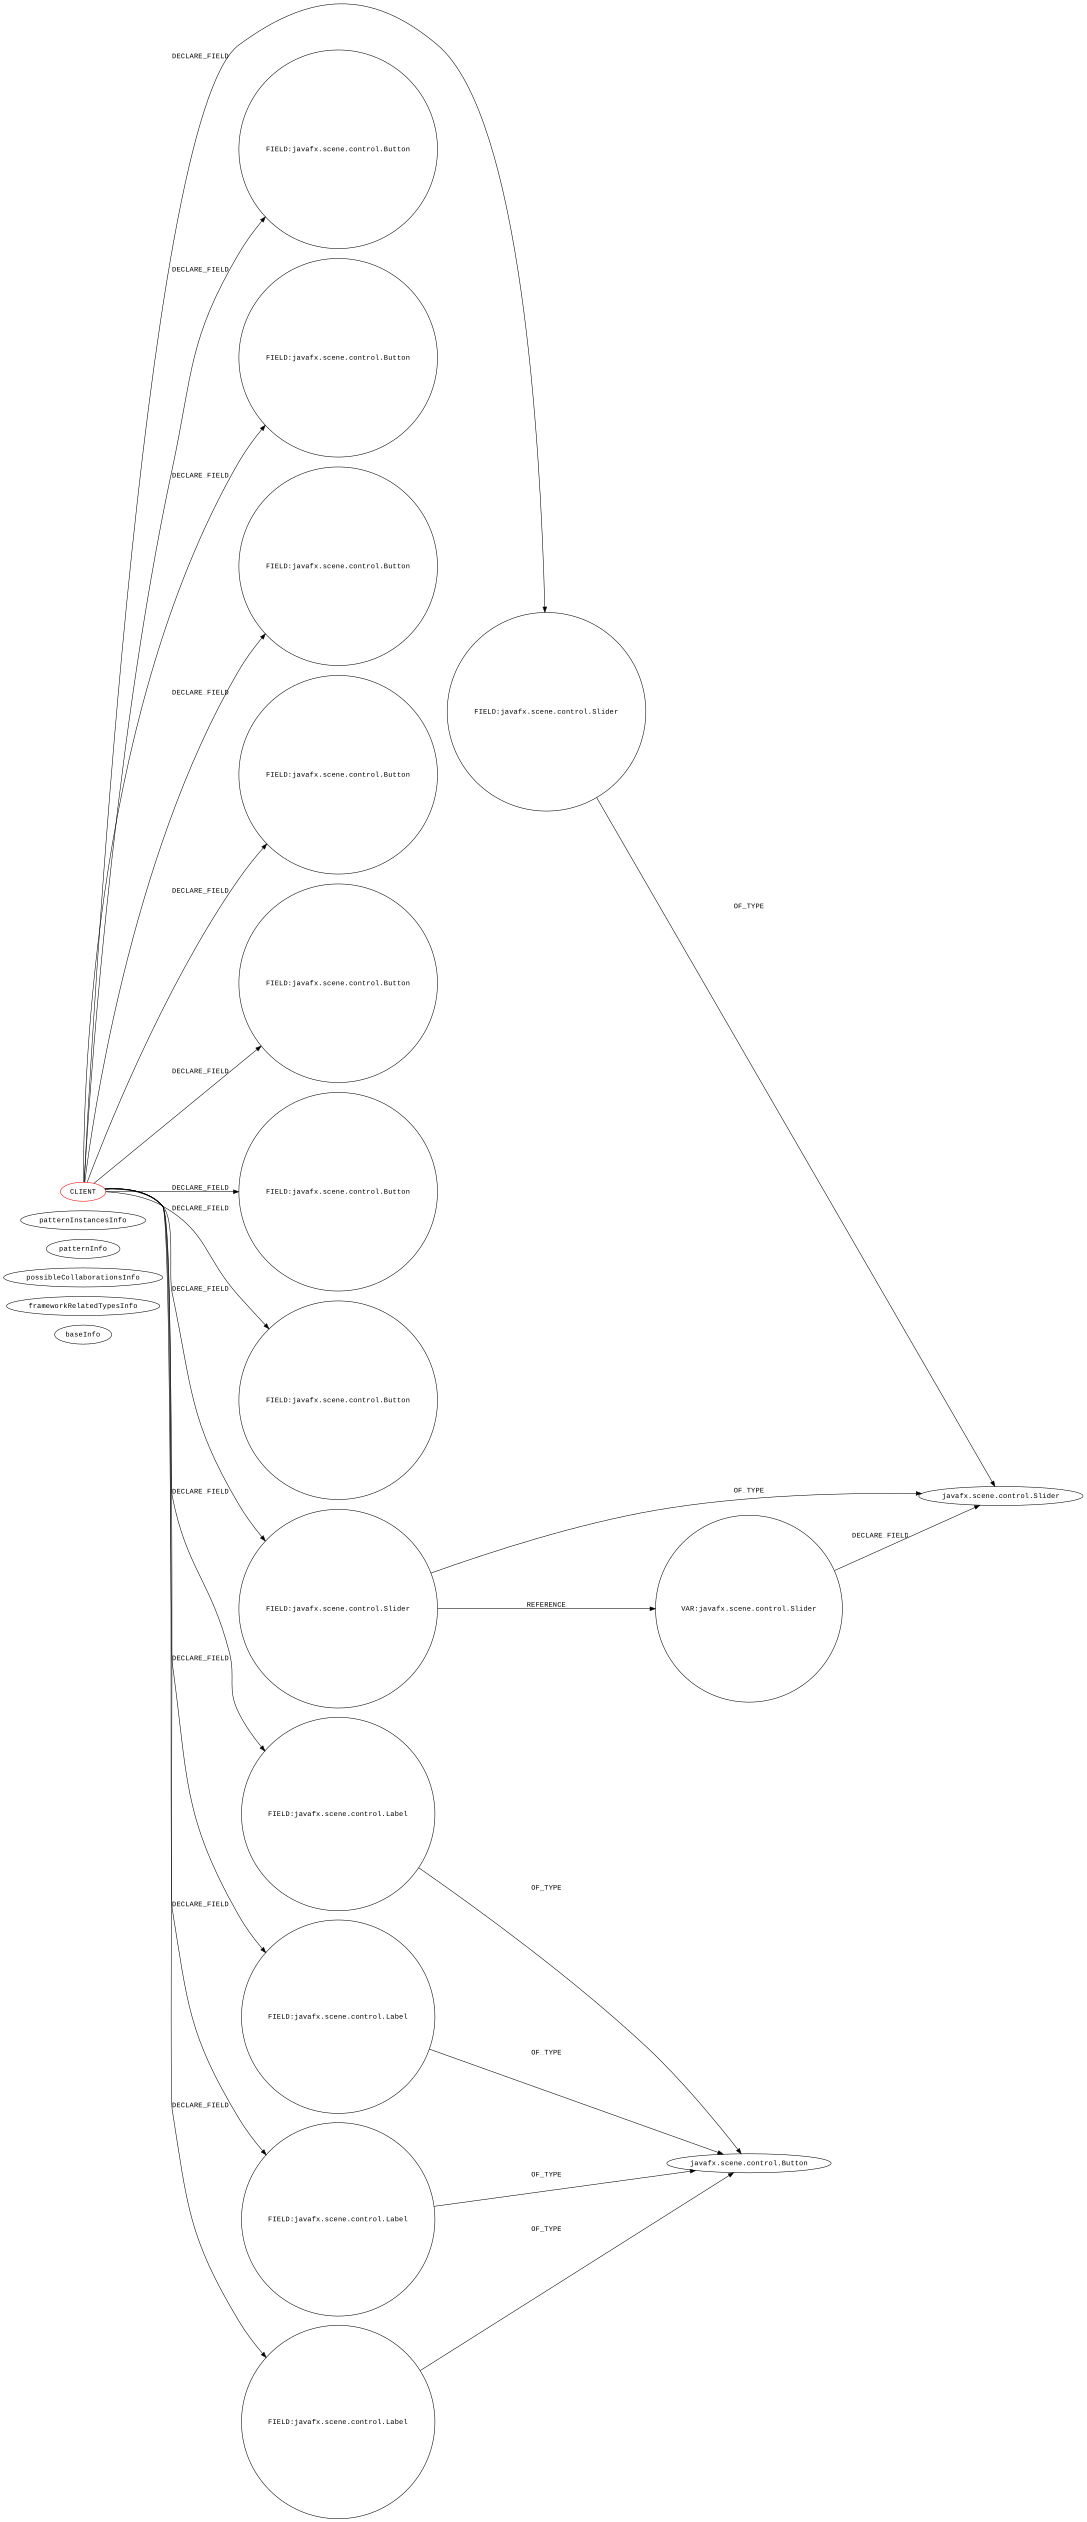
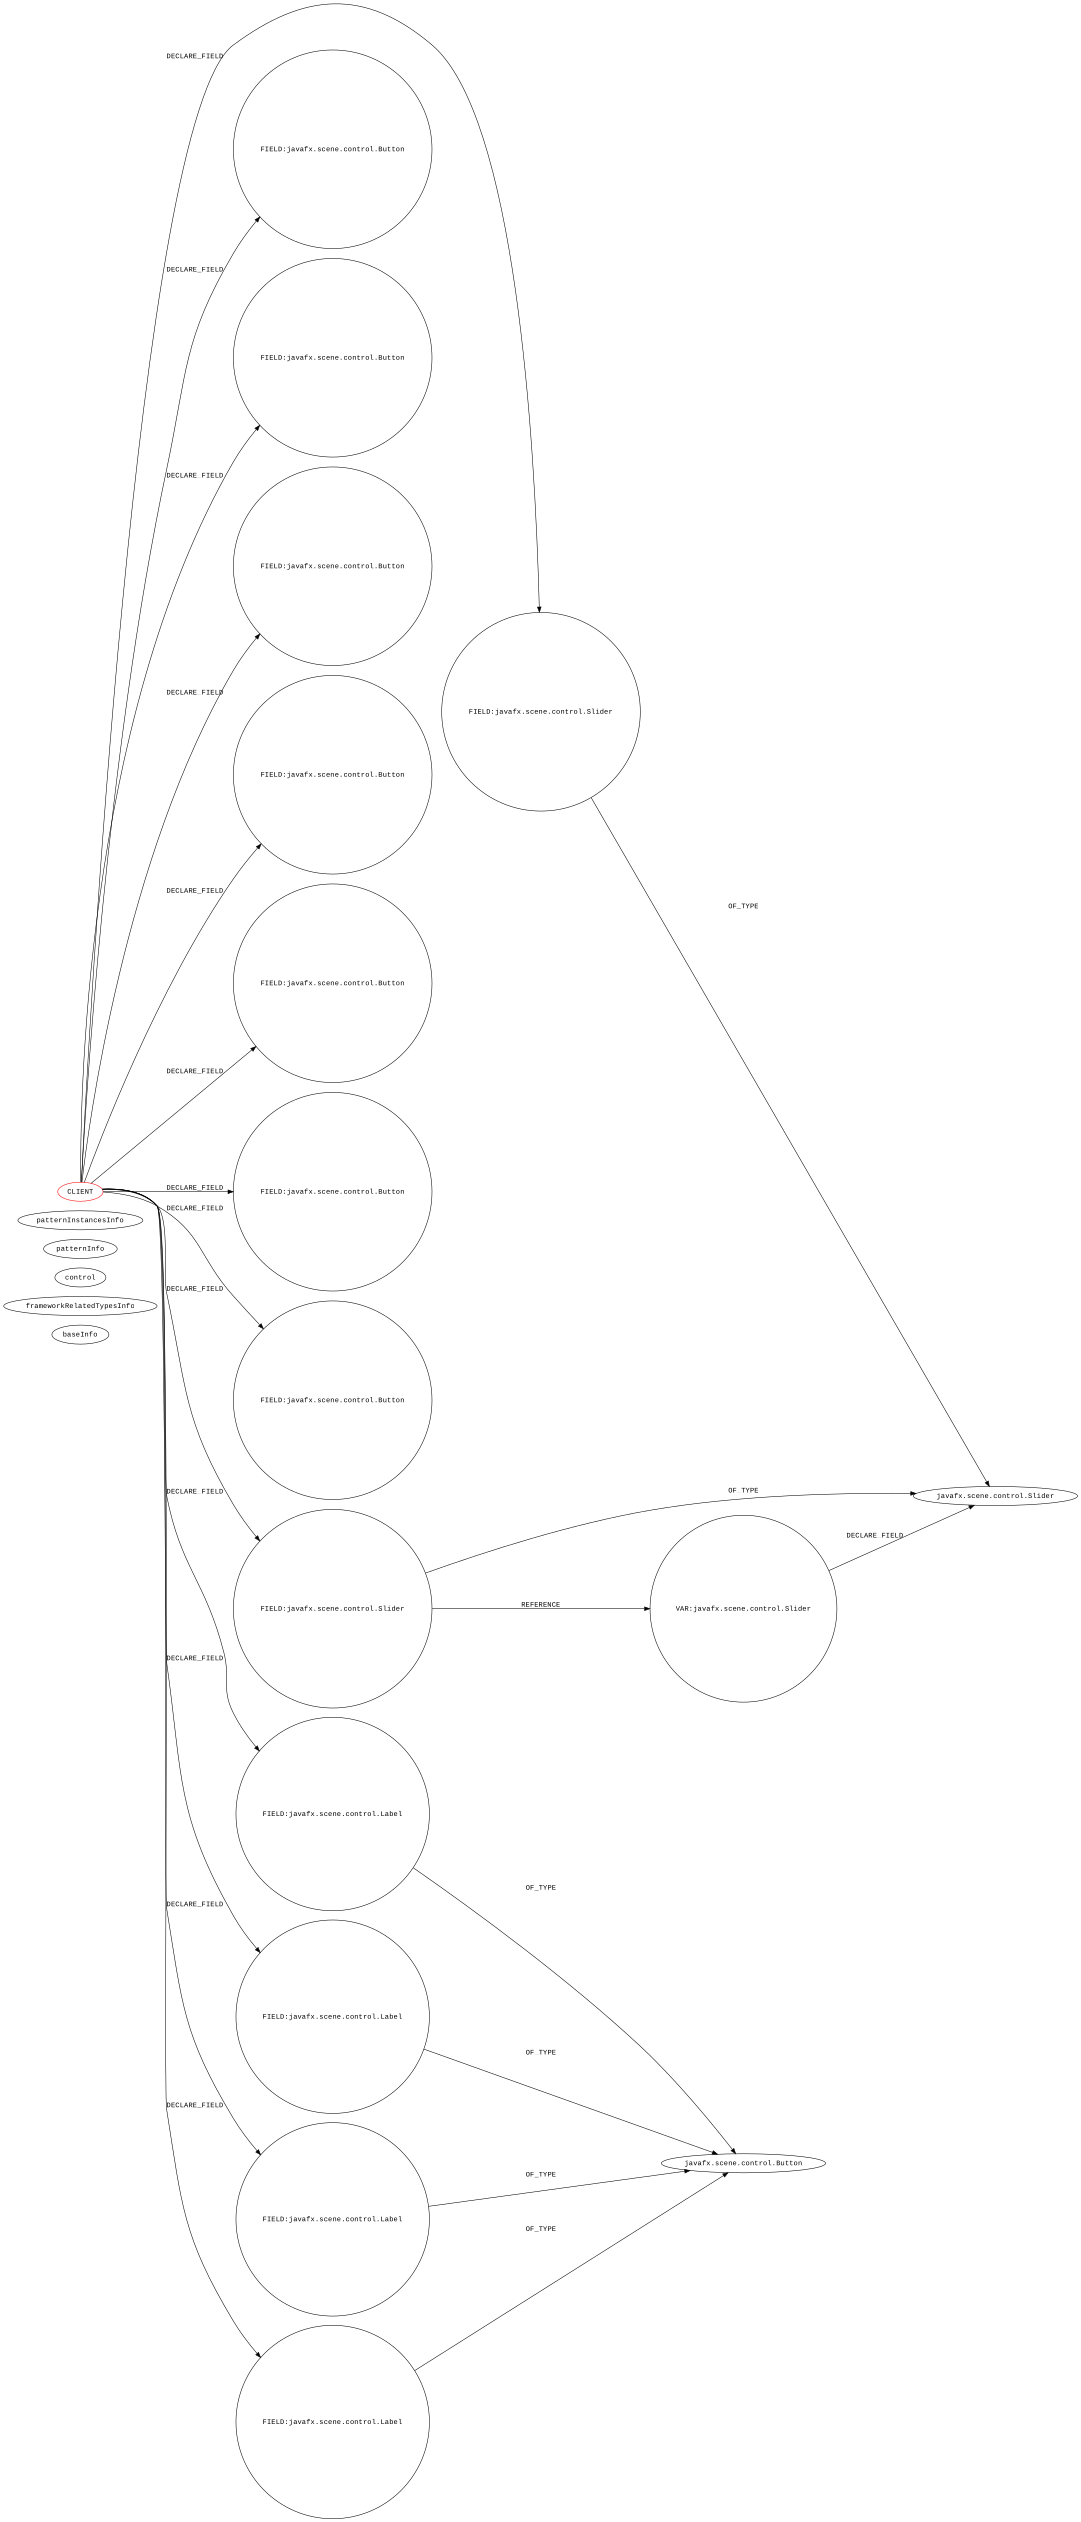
(83, 1277) -> (80, 1277)
